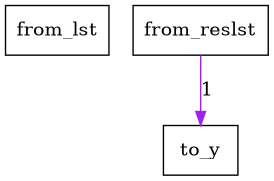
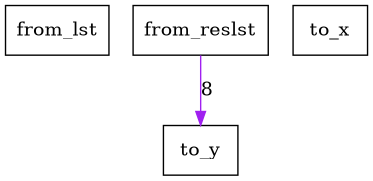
none -> (330, 30)
(208, 90) -> (208, 90)
